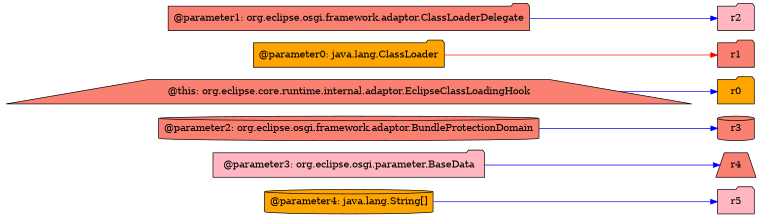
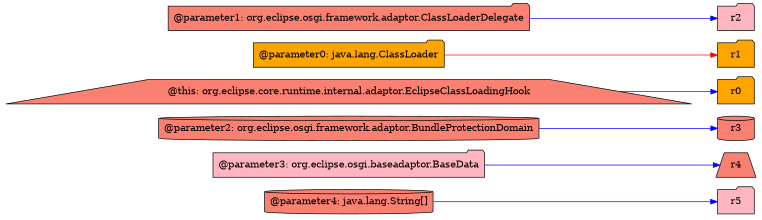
(736, 55) -> (736, 55)
(349, 165) -> (349, 165)
(349, 202) -> (349, 202)
